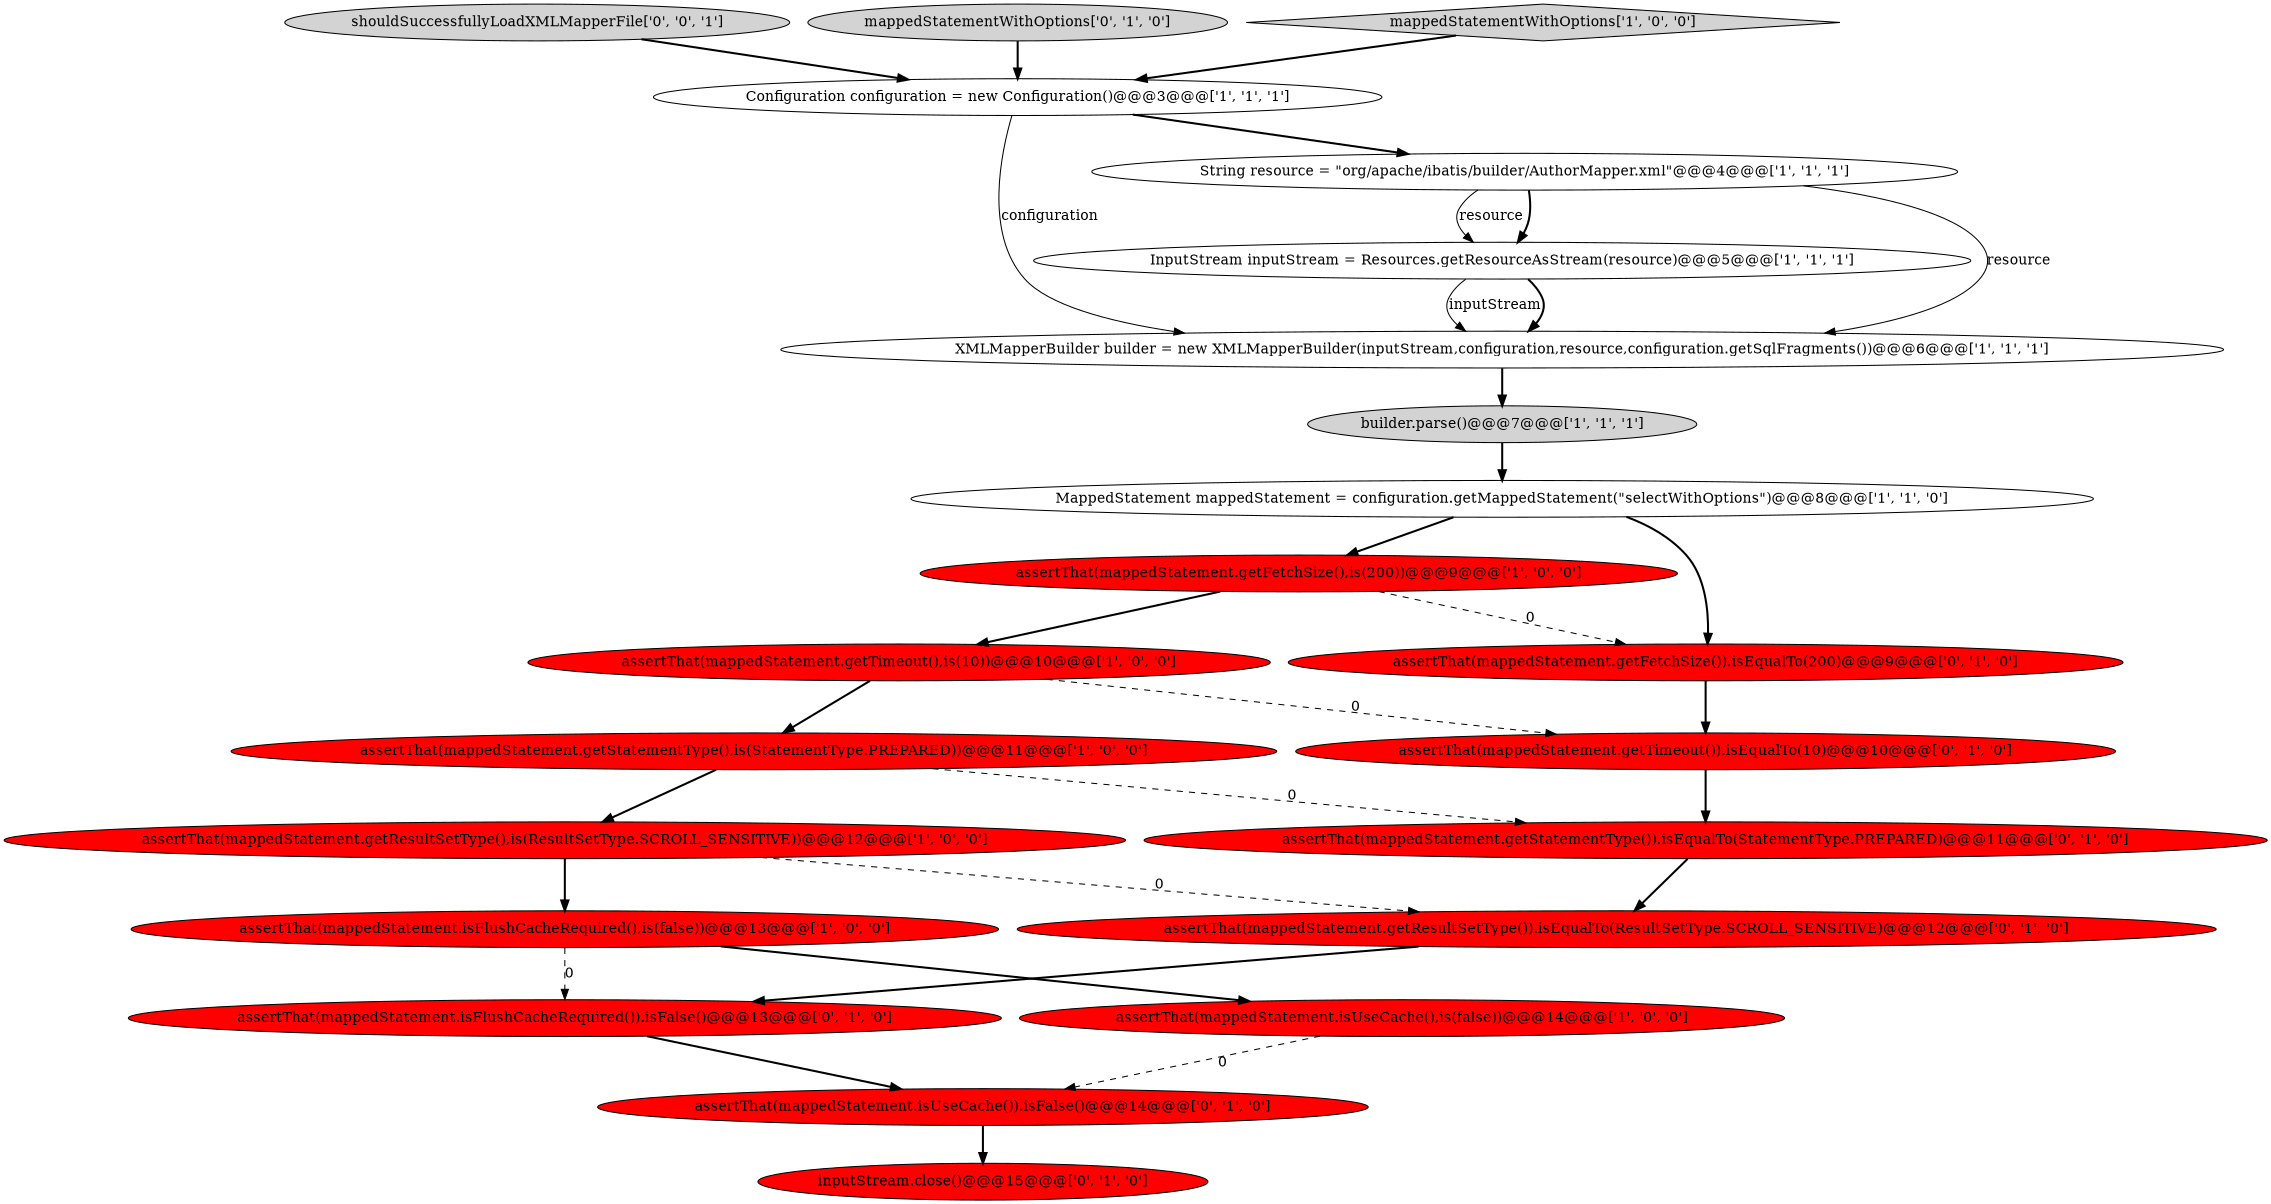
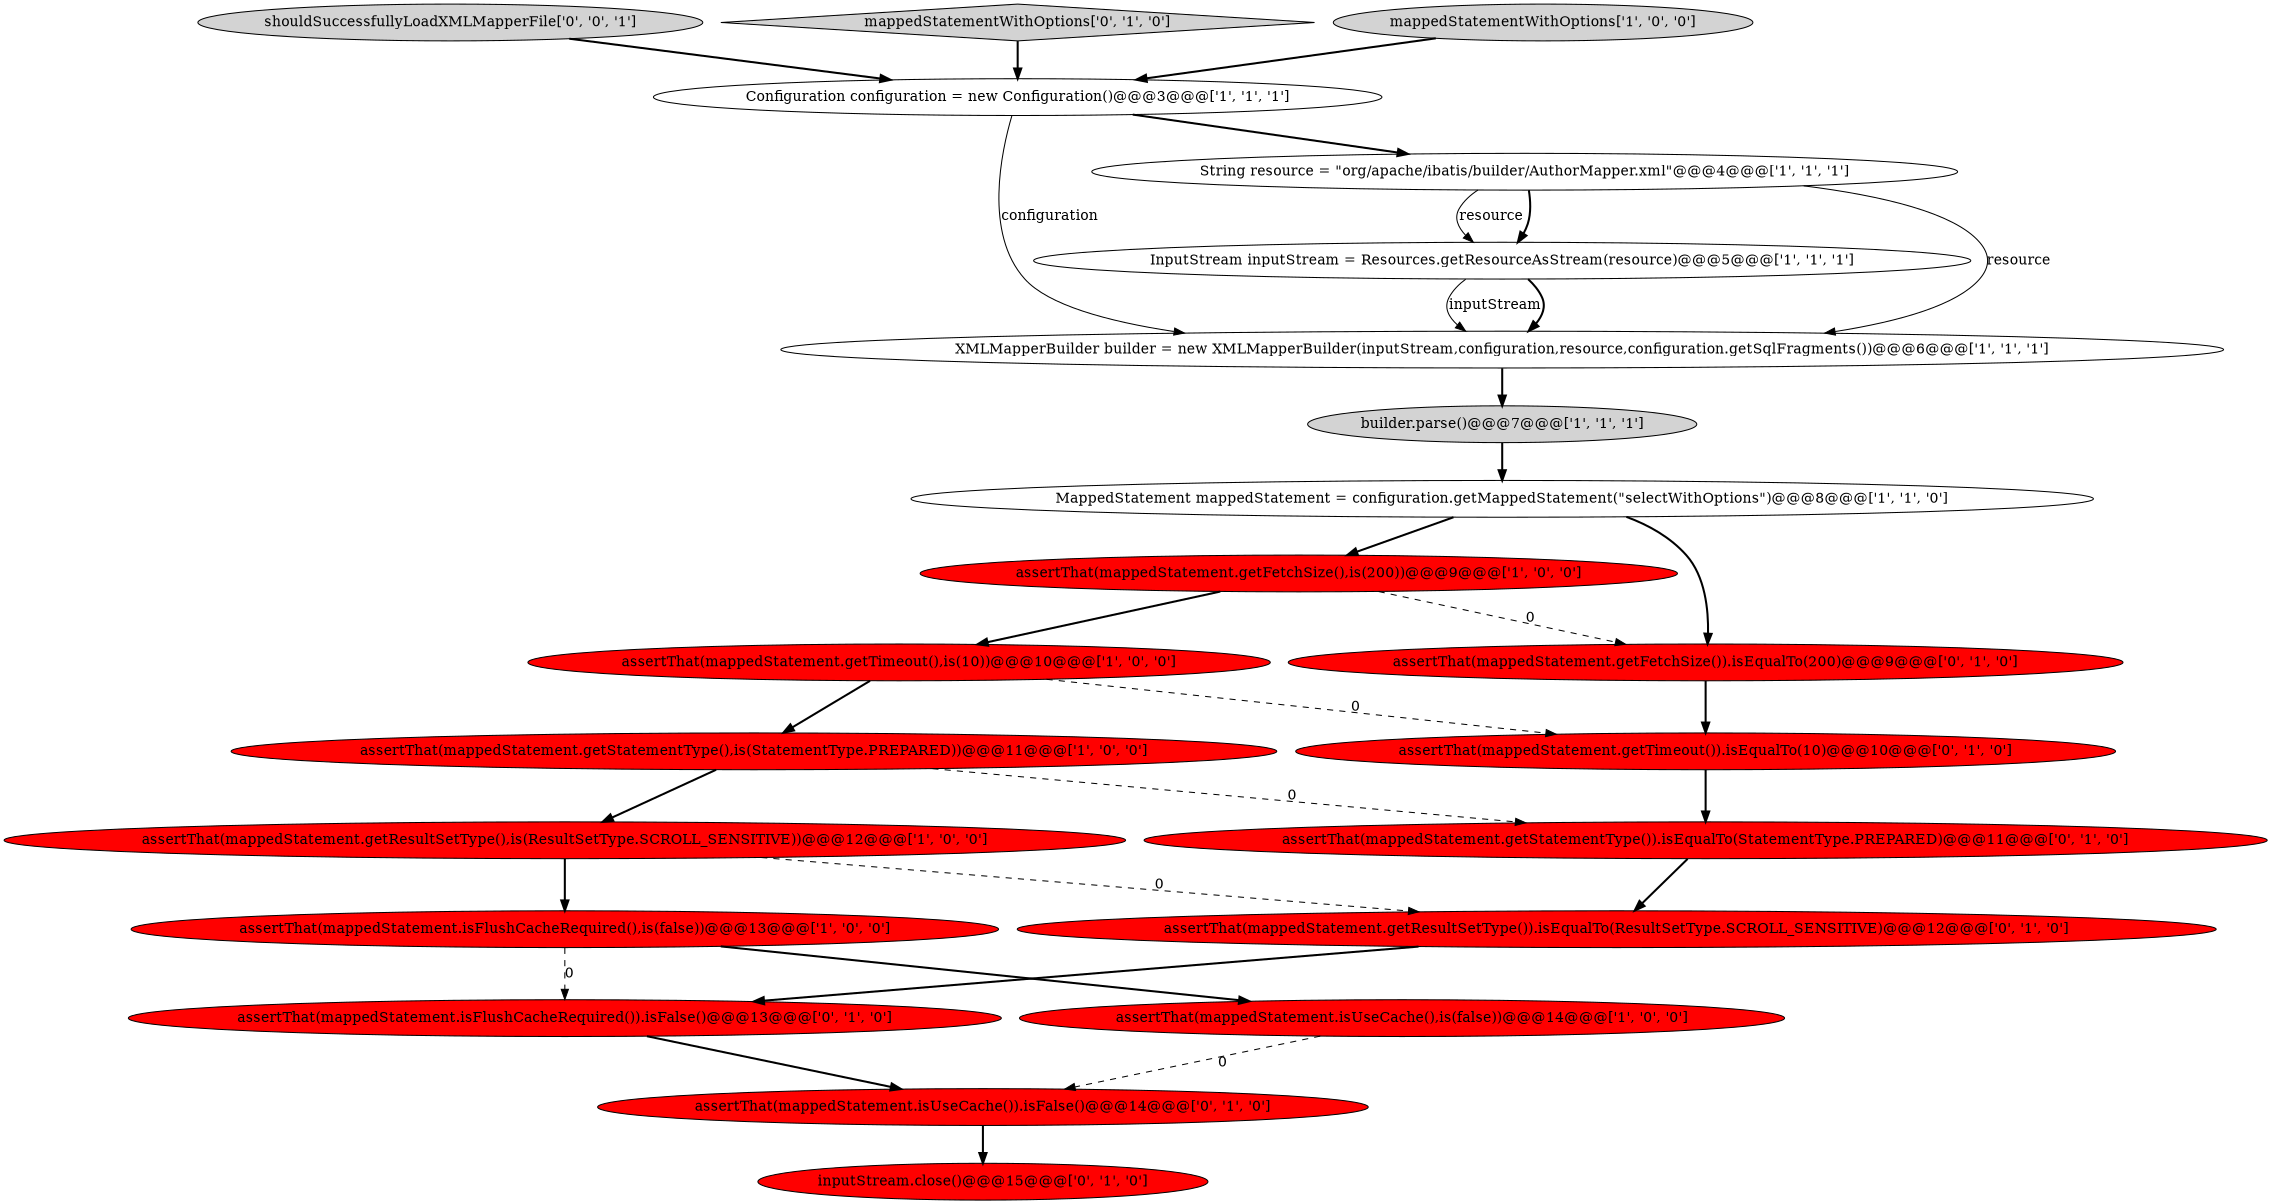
(1018, 22) -> (1018, 22)
(1543, 22) -> (1543, 22)
